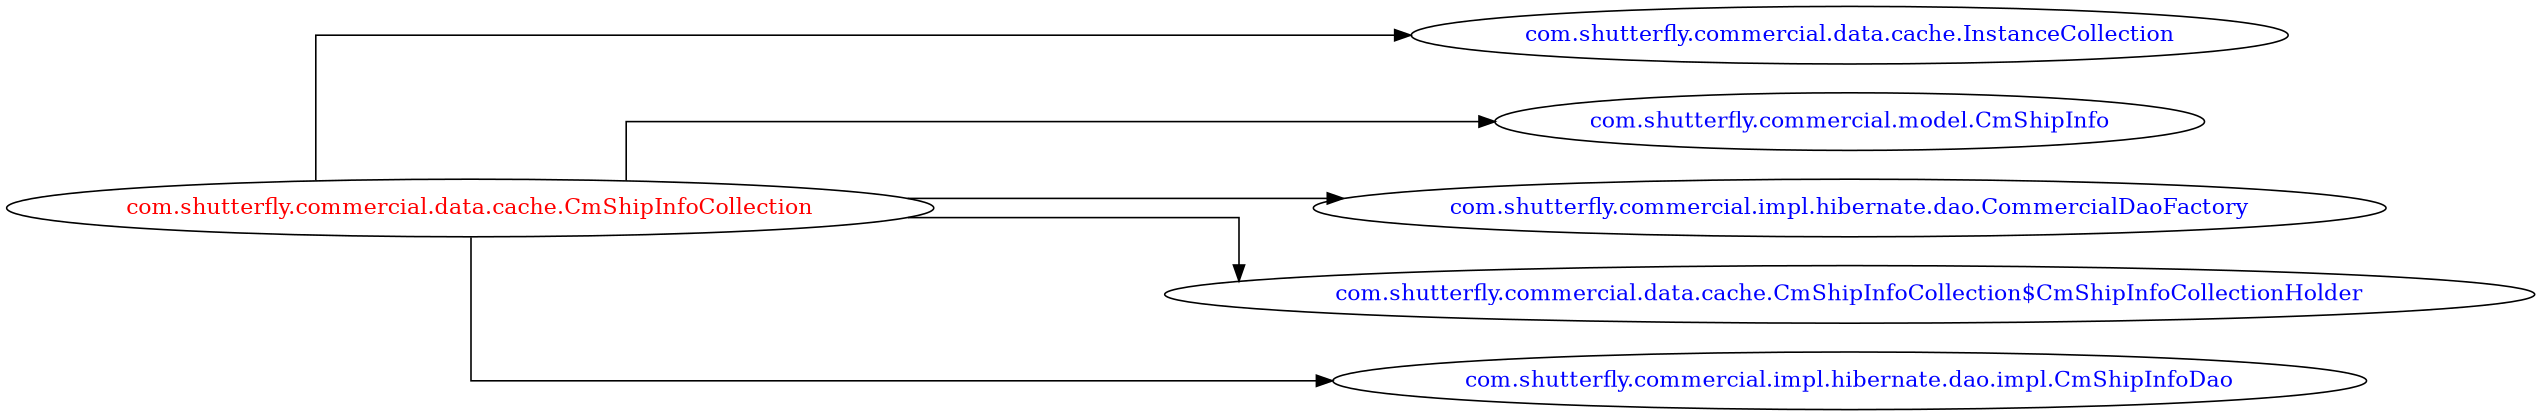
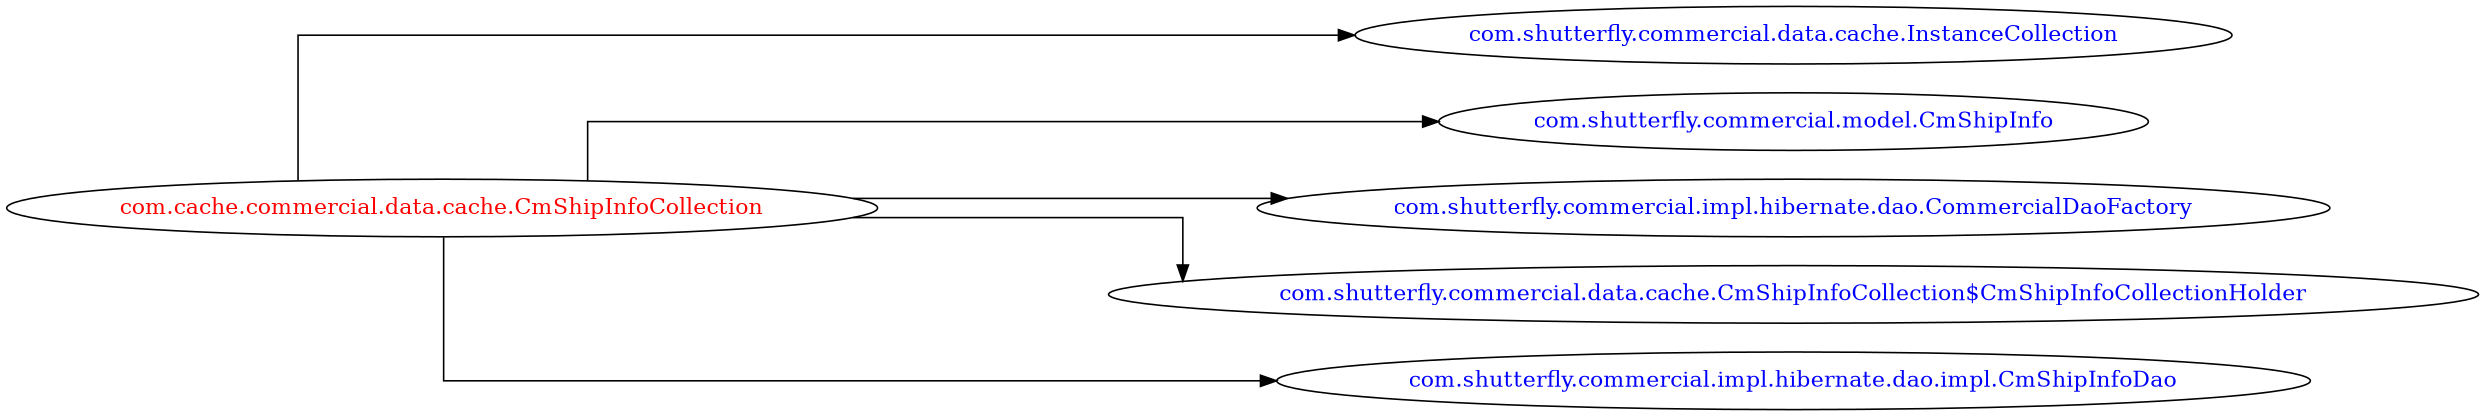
(470, 208) -> (442, 208)
